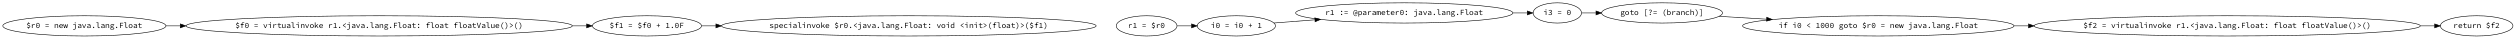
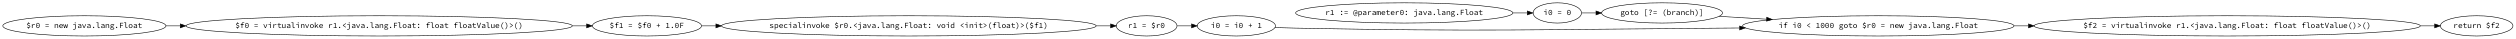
(1557, 13) -> (1557, 13)
(1294, 21) -> (1507, 30)
none -> (1103, 26)
